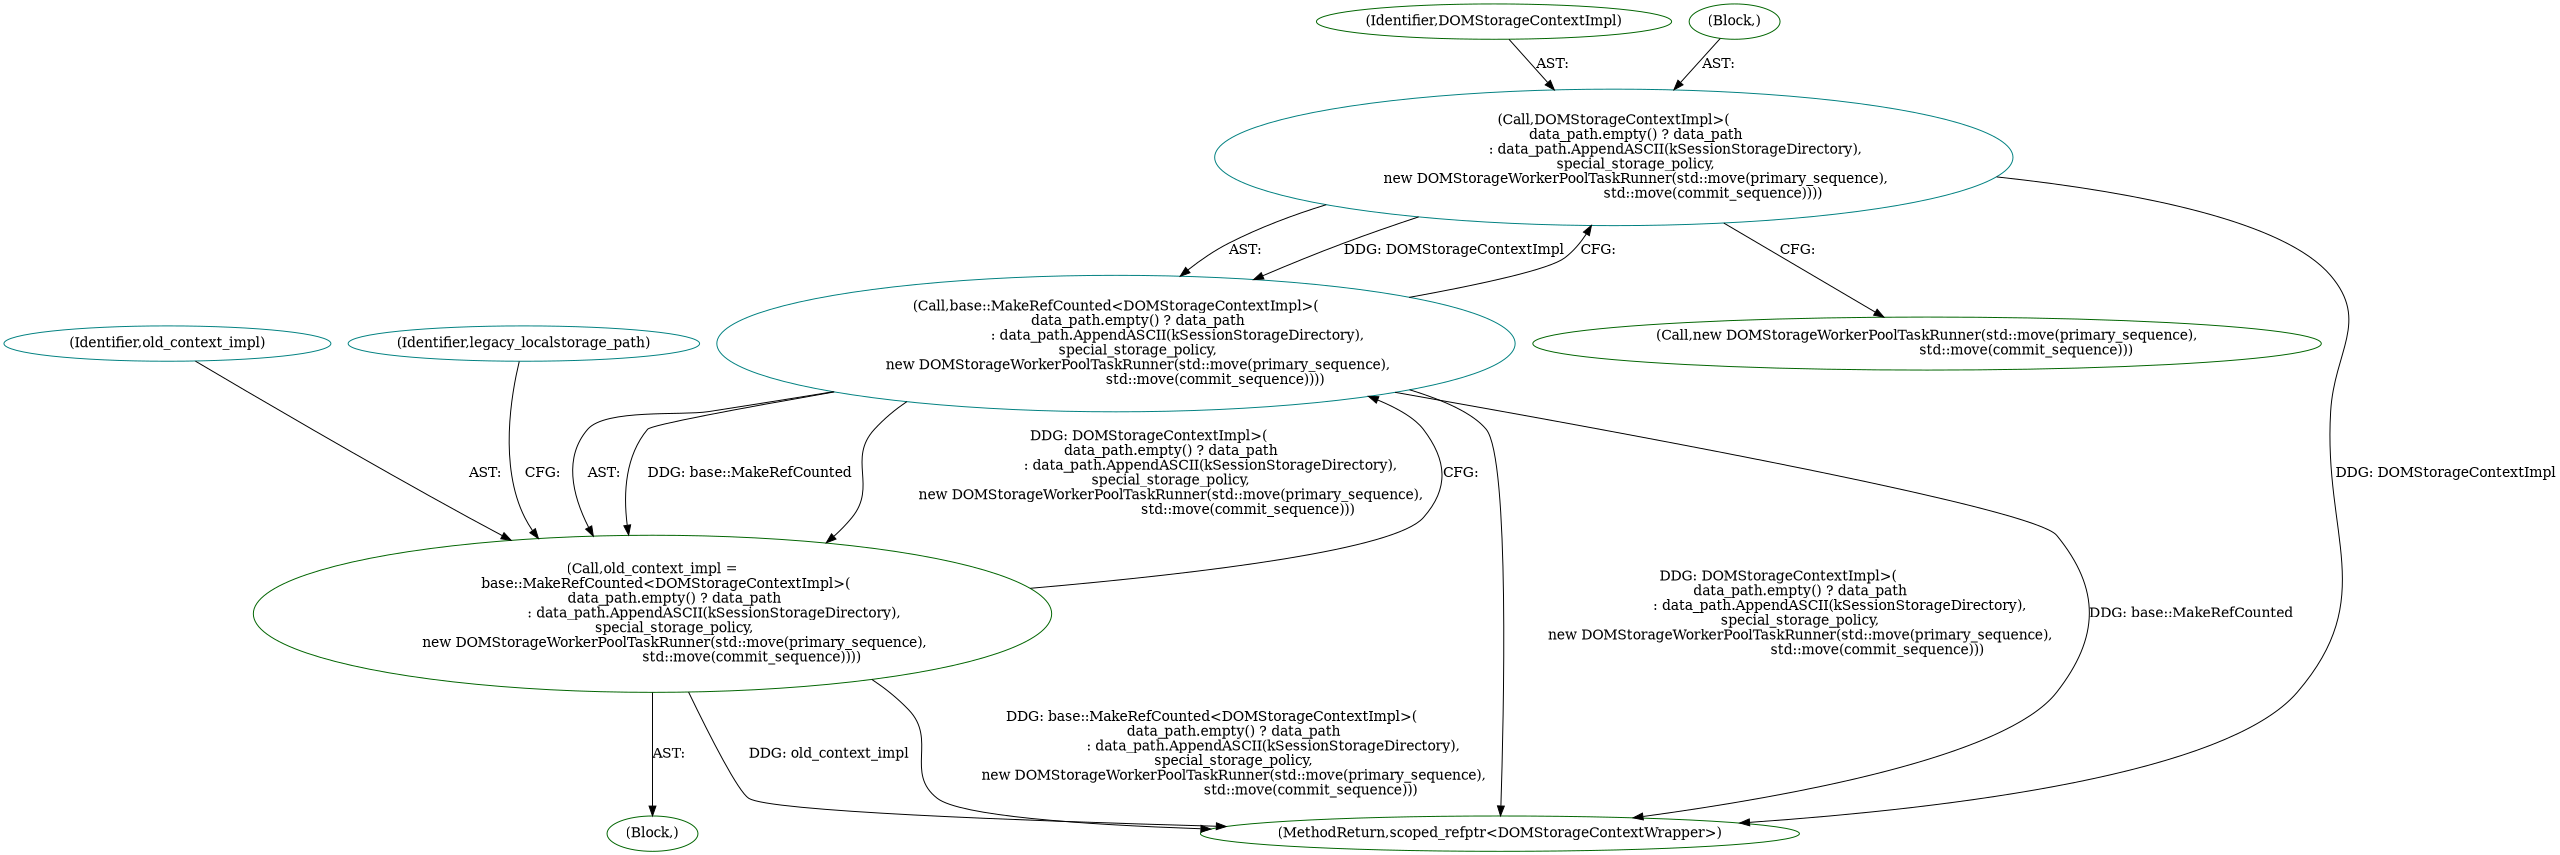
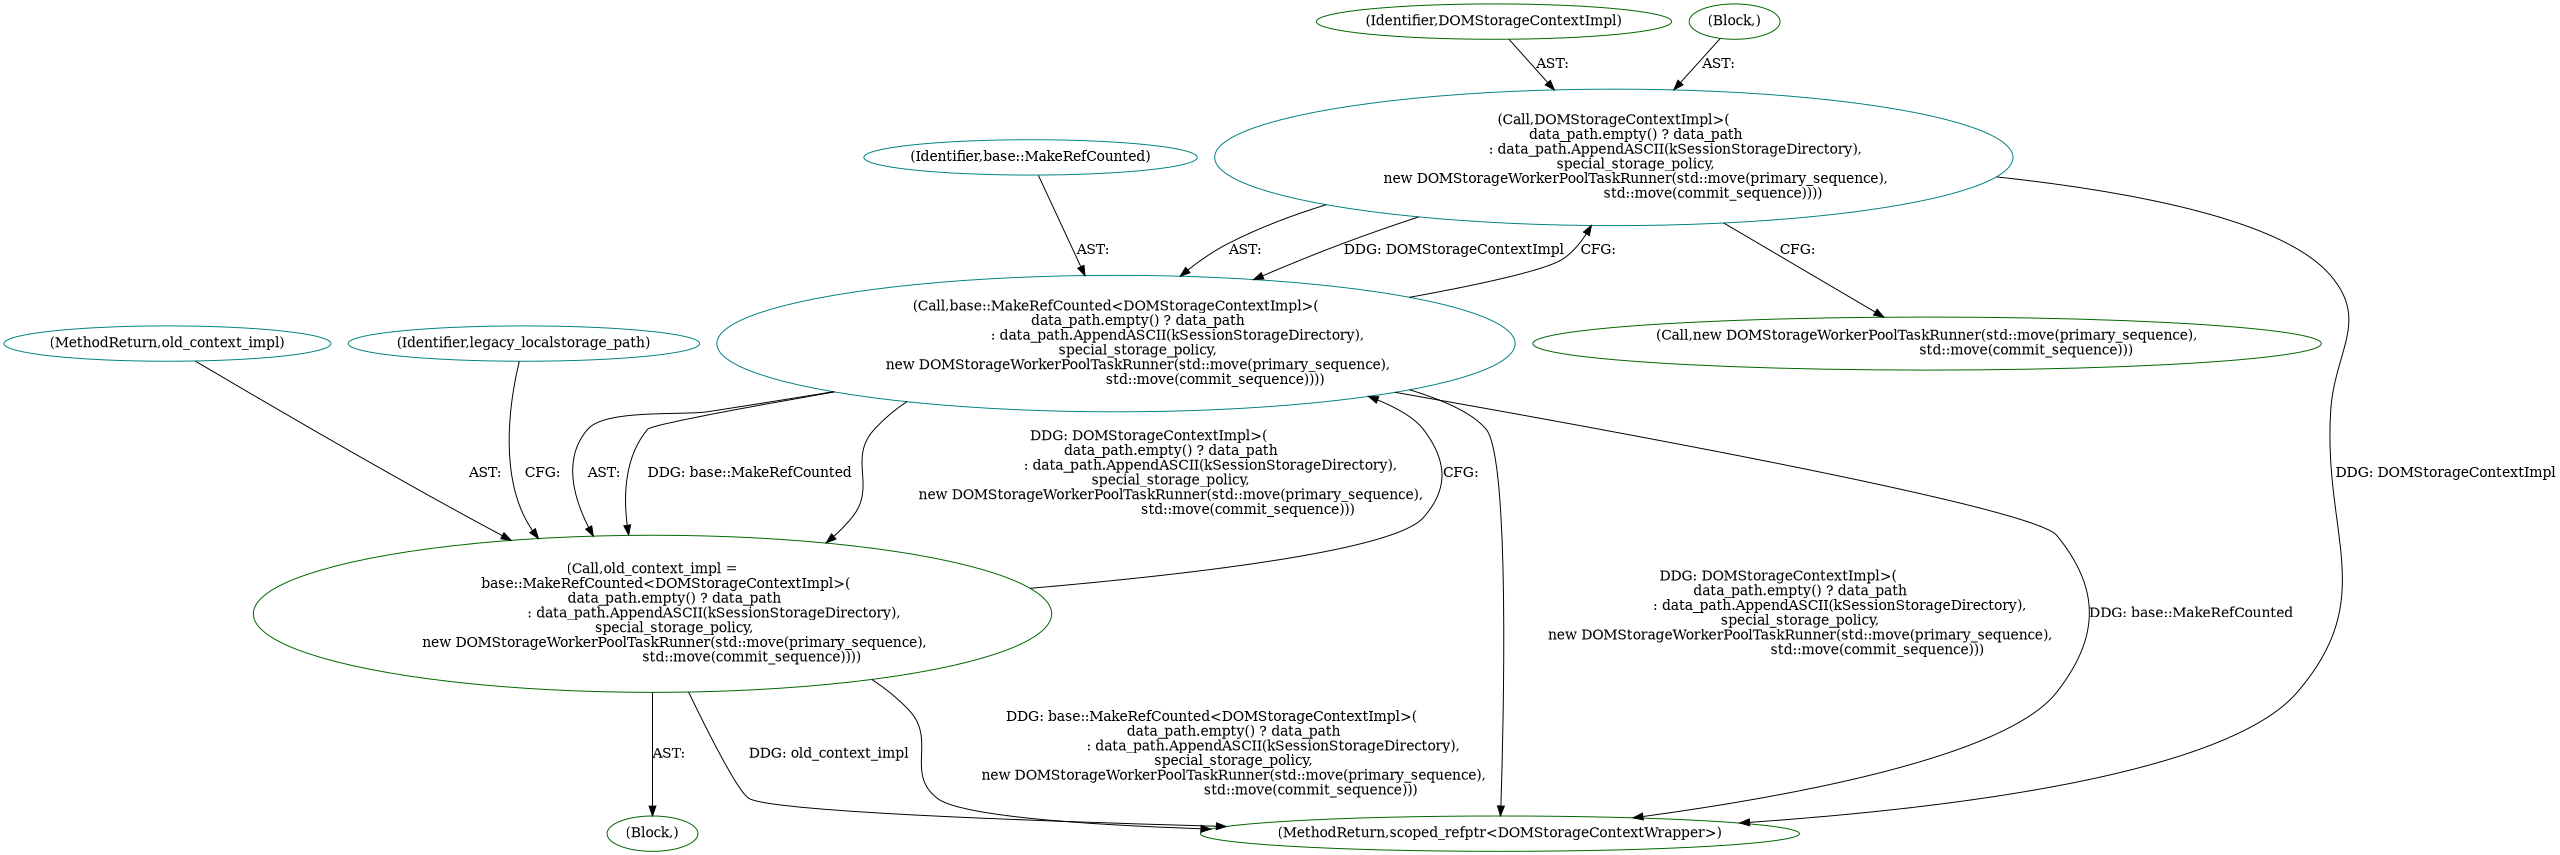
none -> (1031, 157)
(167, 344) -> (167, 344)
